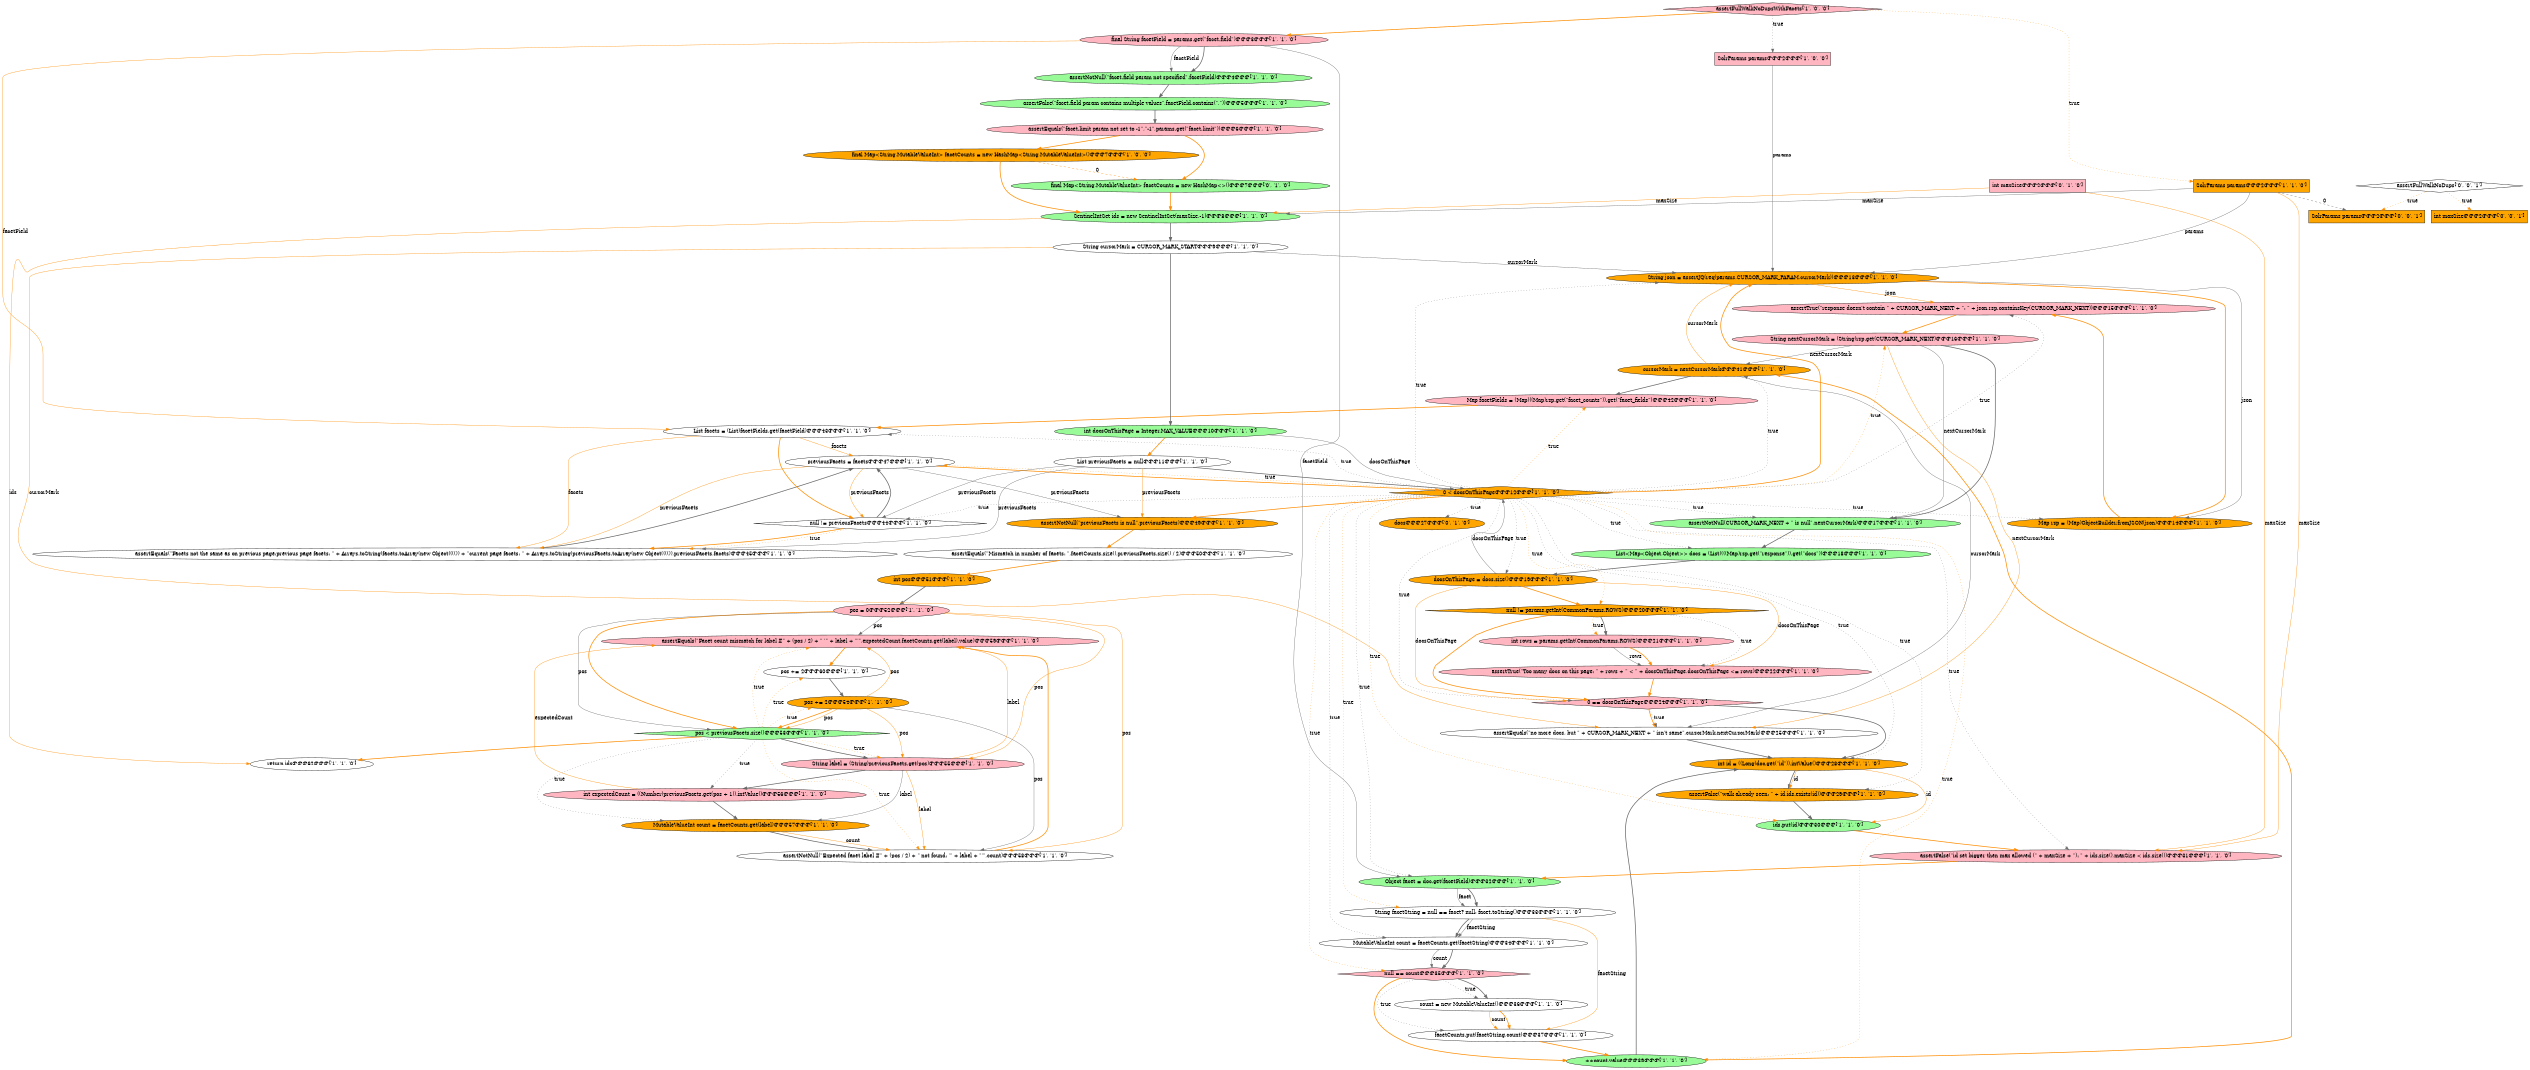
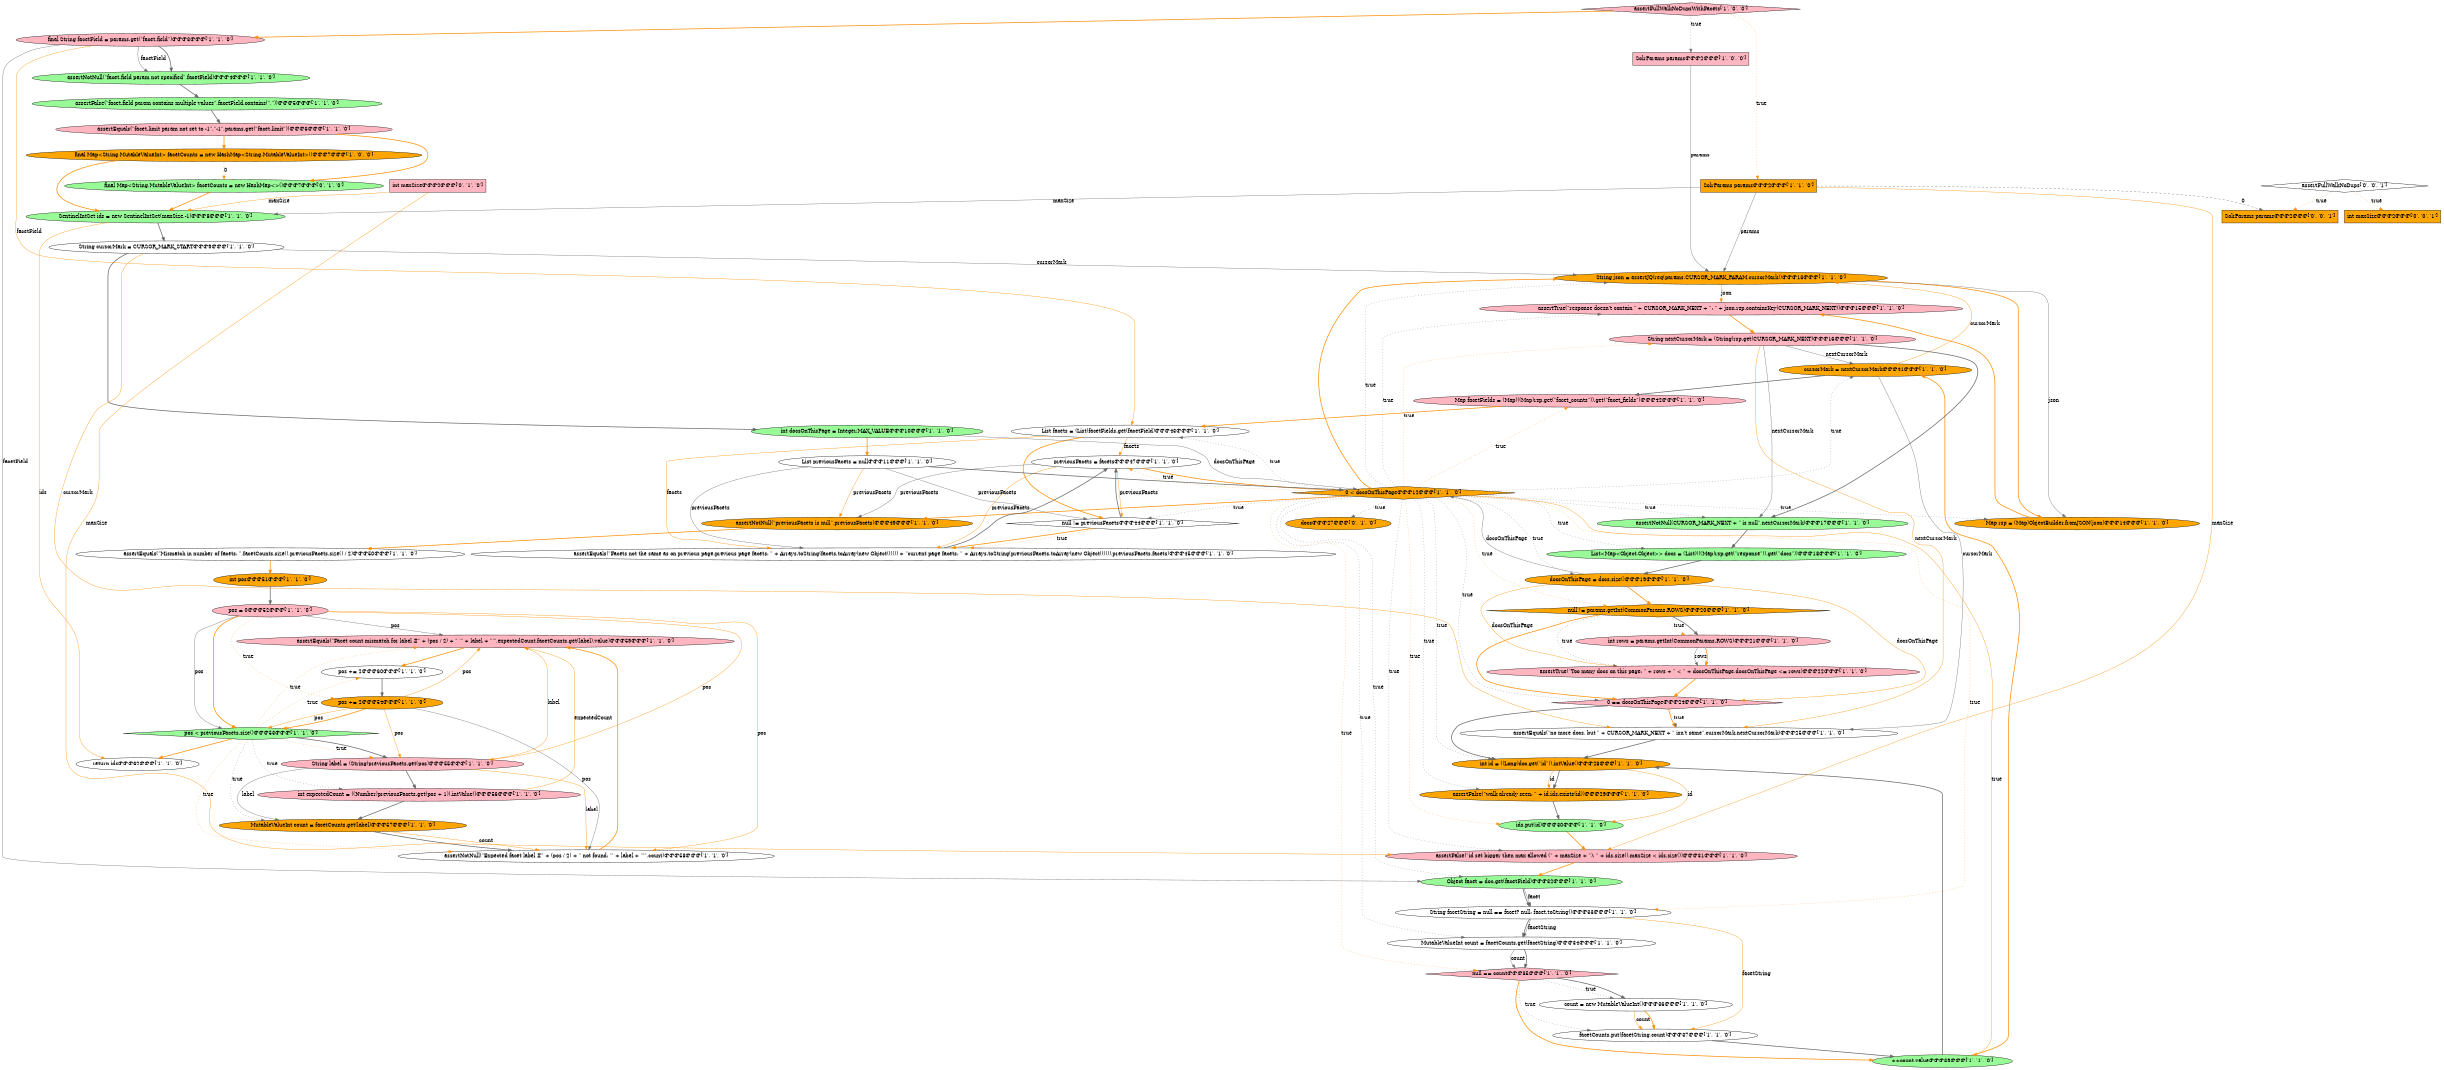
(1961, 688) -> (1928, 555)
(787, 715) -> (258, 671)
(1572, 1048) -> (1801, 1048)
